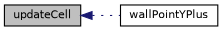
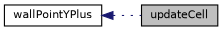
(106, 15) -> (127, 15)
